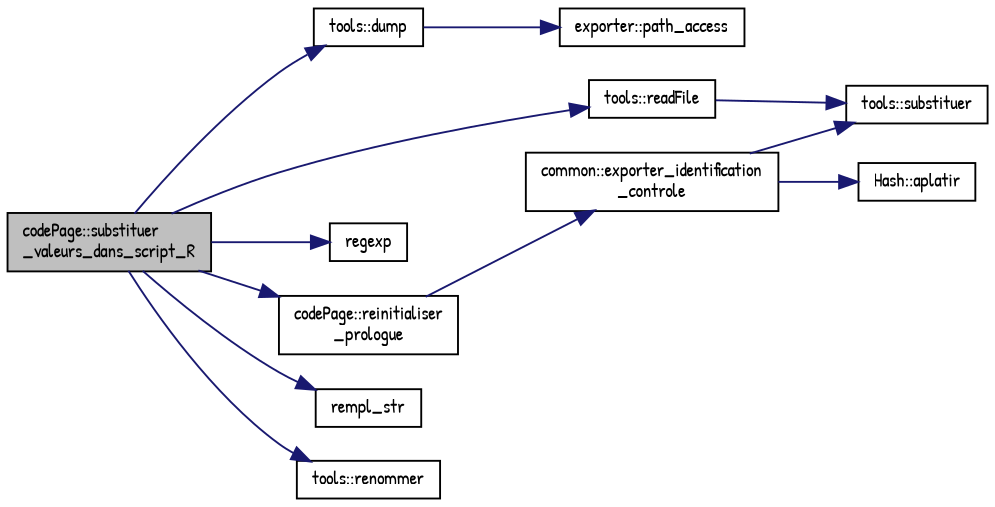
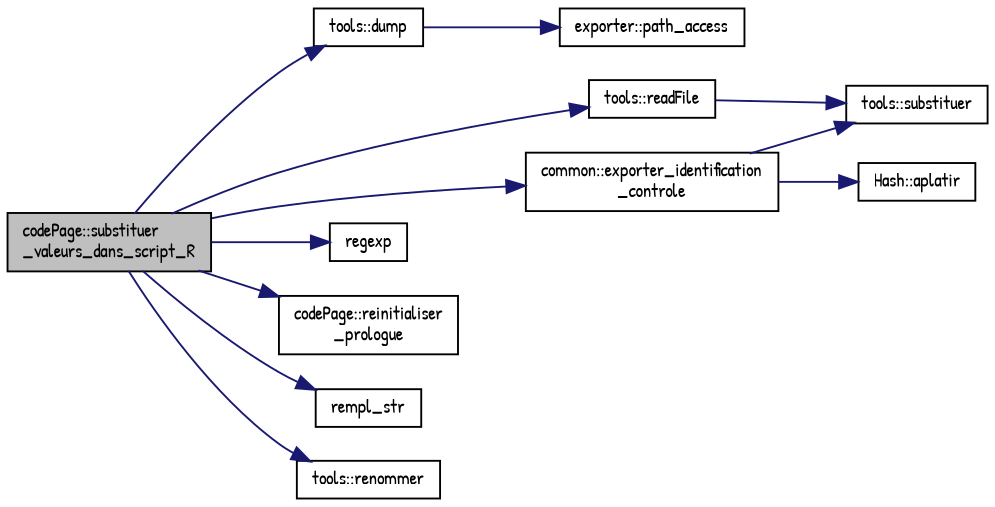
(502, 258) -> (358, 197)
